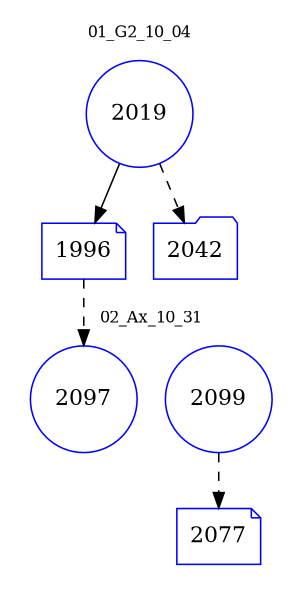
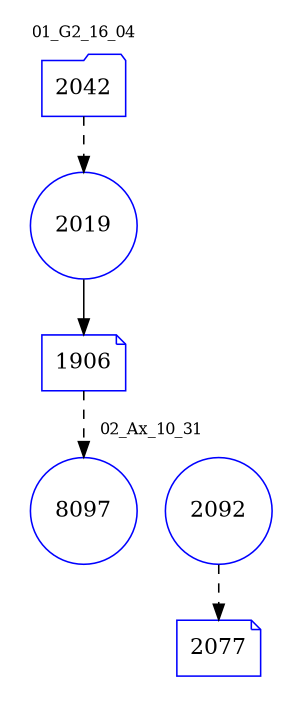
(140, 33) -> (84, 33)
(169, 186) -> (84, 136)
(84, 251) -> (84, 363)
(84, 399) -> (84, 511)
(219, 399) -> (219, 511)
